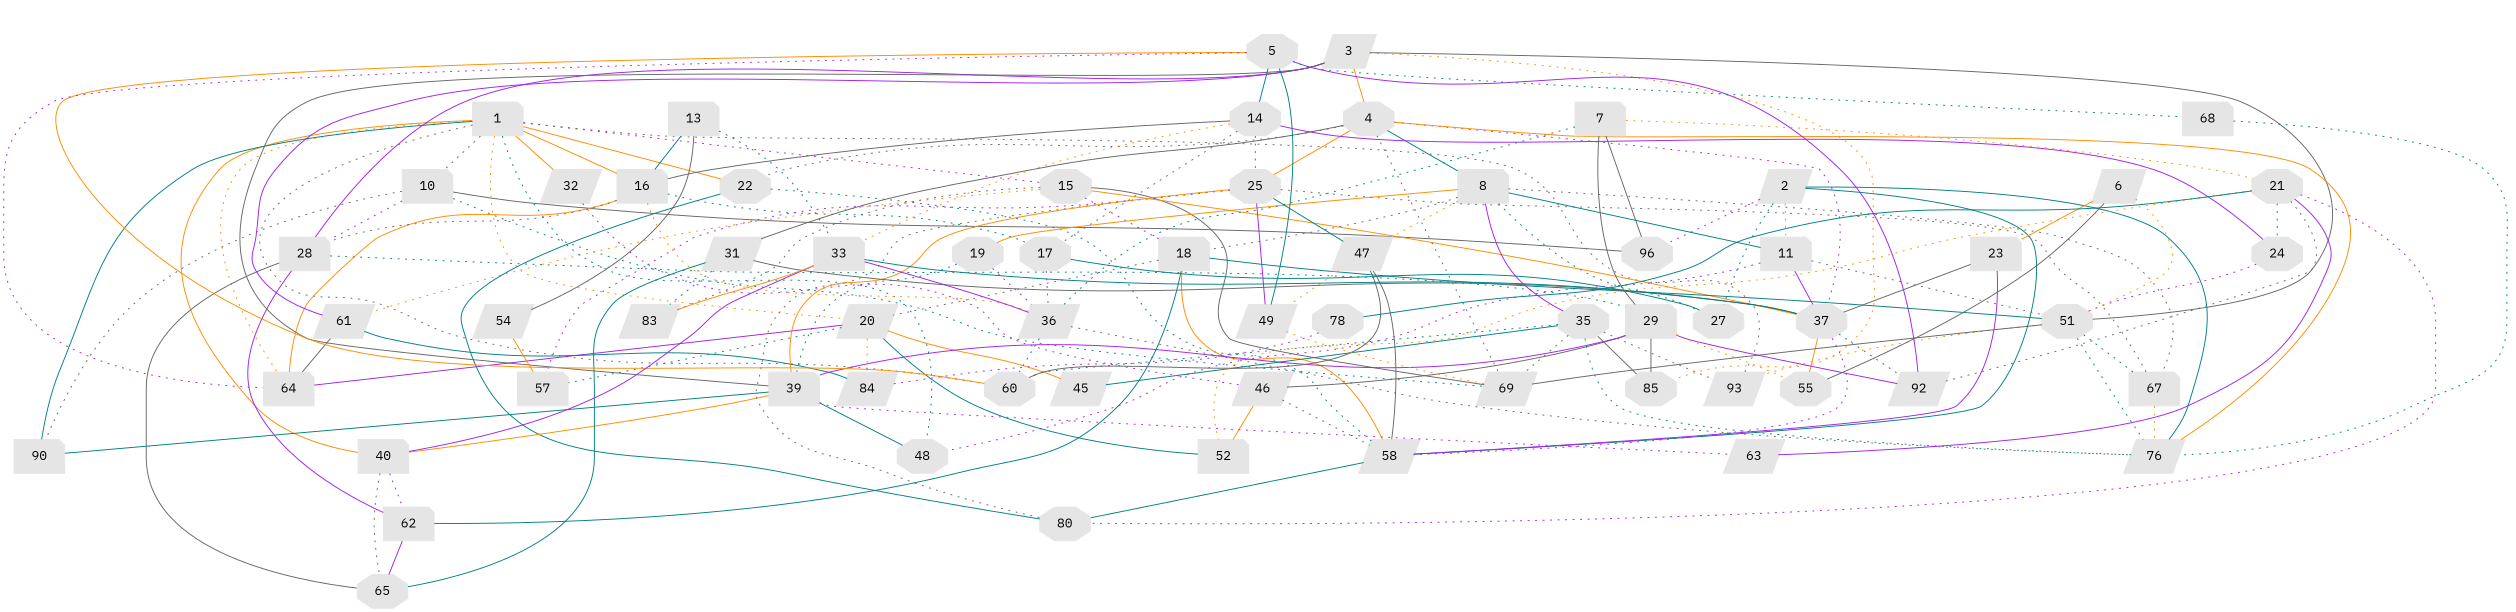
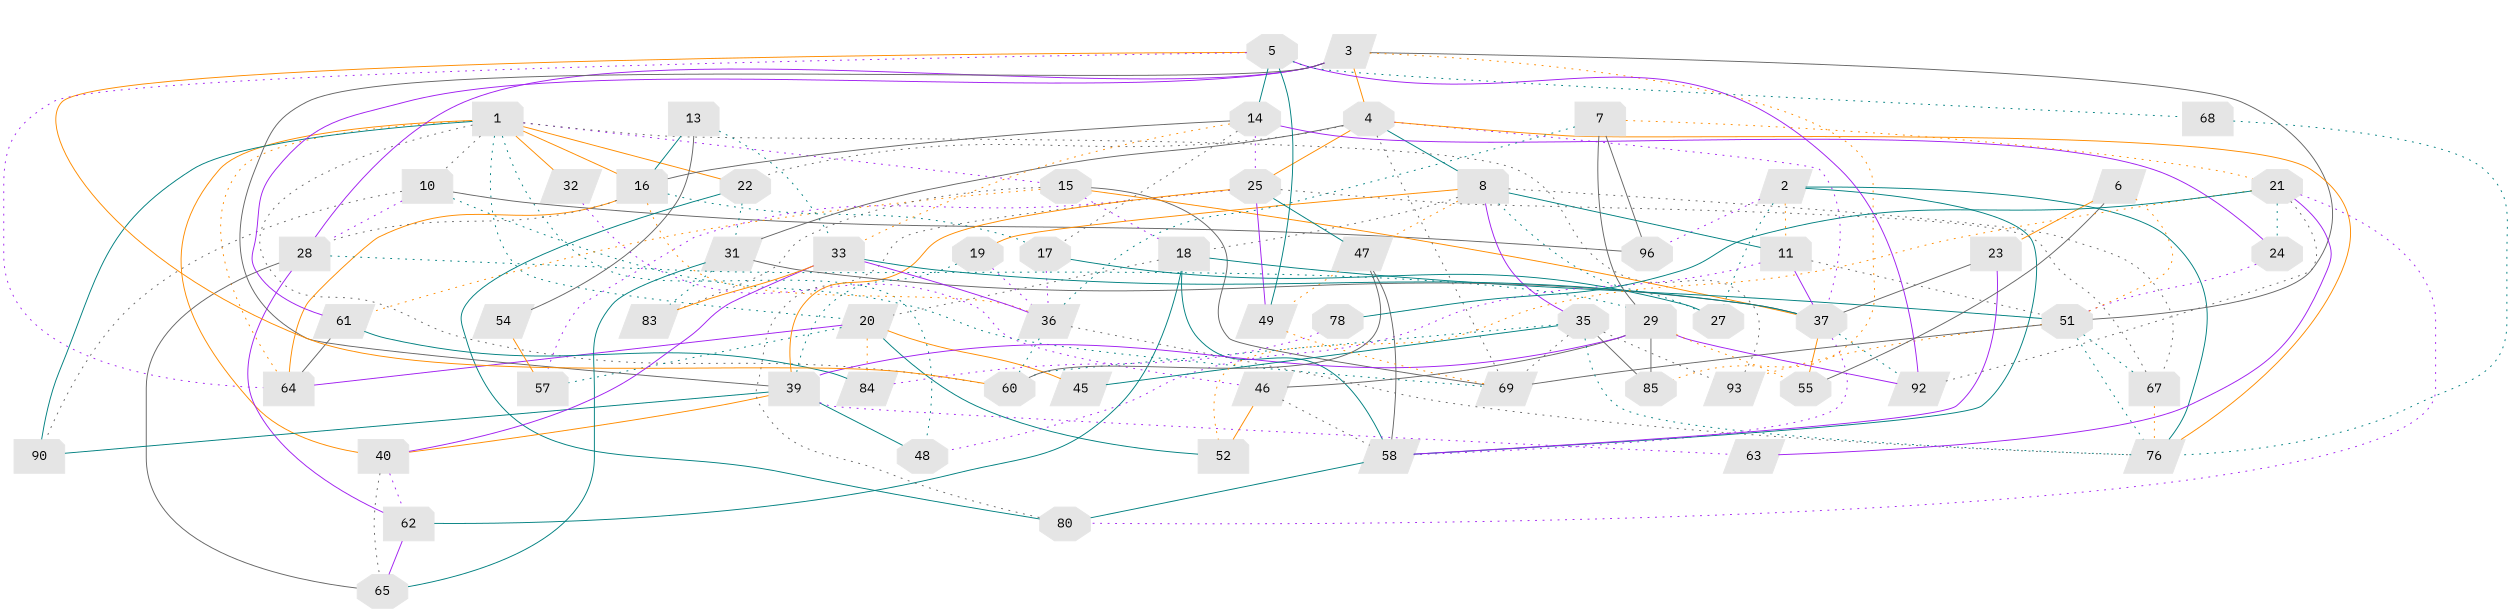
(1103, 253) -> (739, 220)
(587, 289) -> (587, 289)
(1201, 341) -> (1207, 345)
